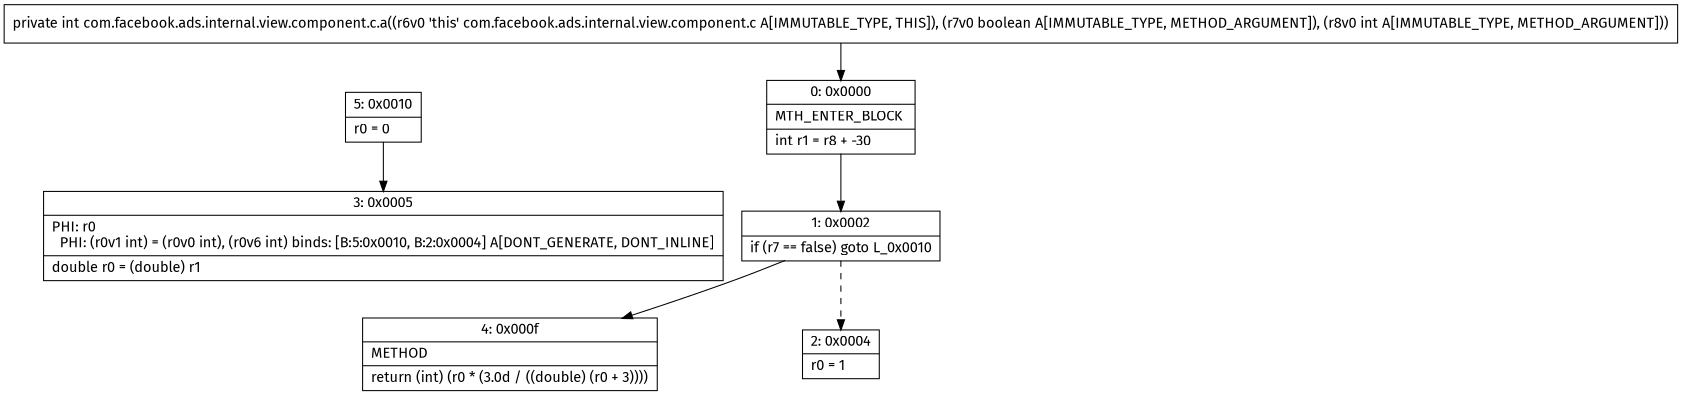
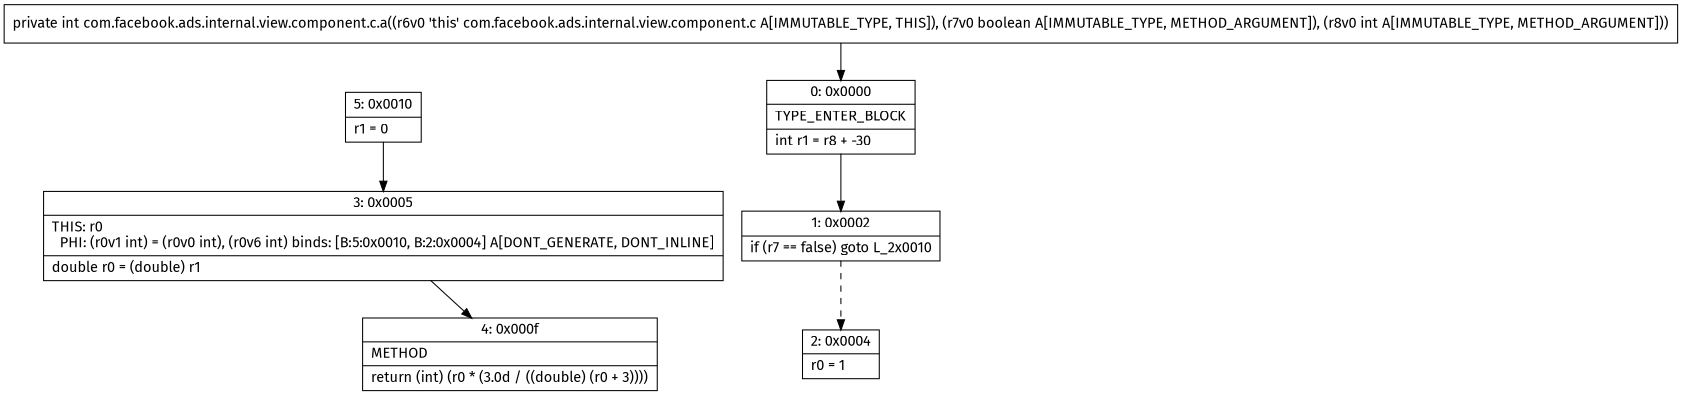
(839, 116) -> (841, 116)
(372, 129) -> (371, 129)
(76, 227) -> (79, 227)
(841, 248) -> (841, 248)
(709, 289) -> (447, 296)
